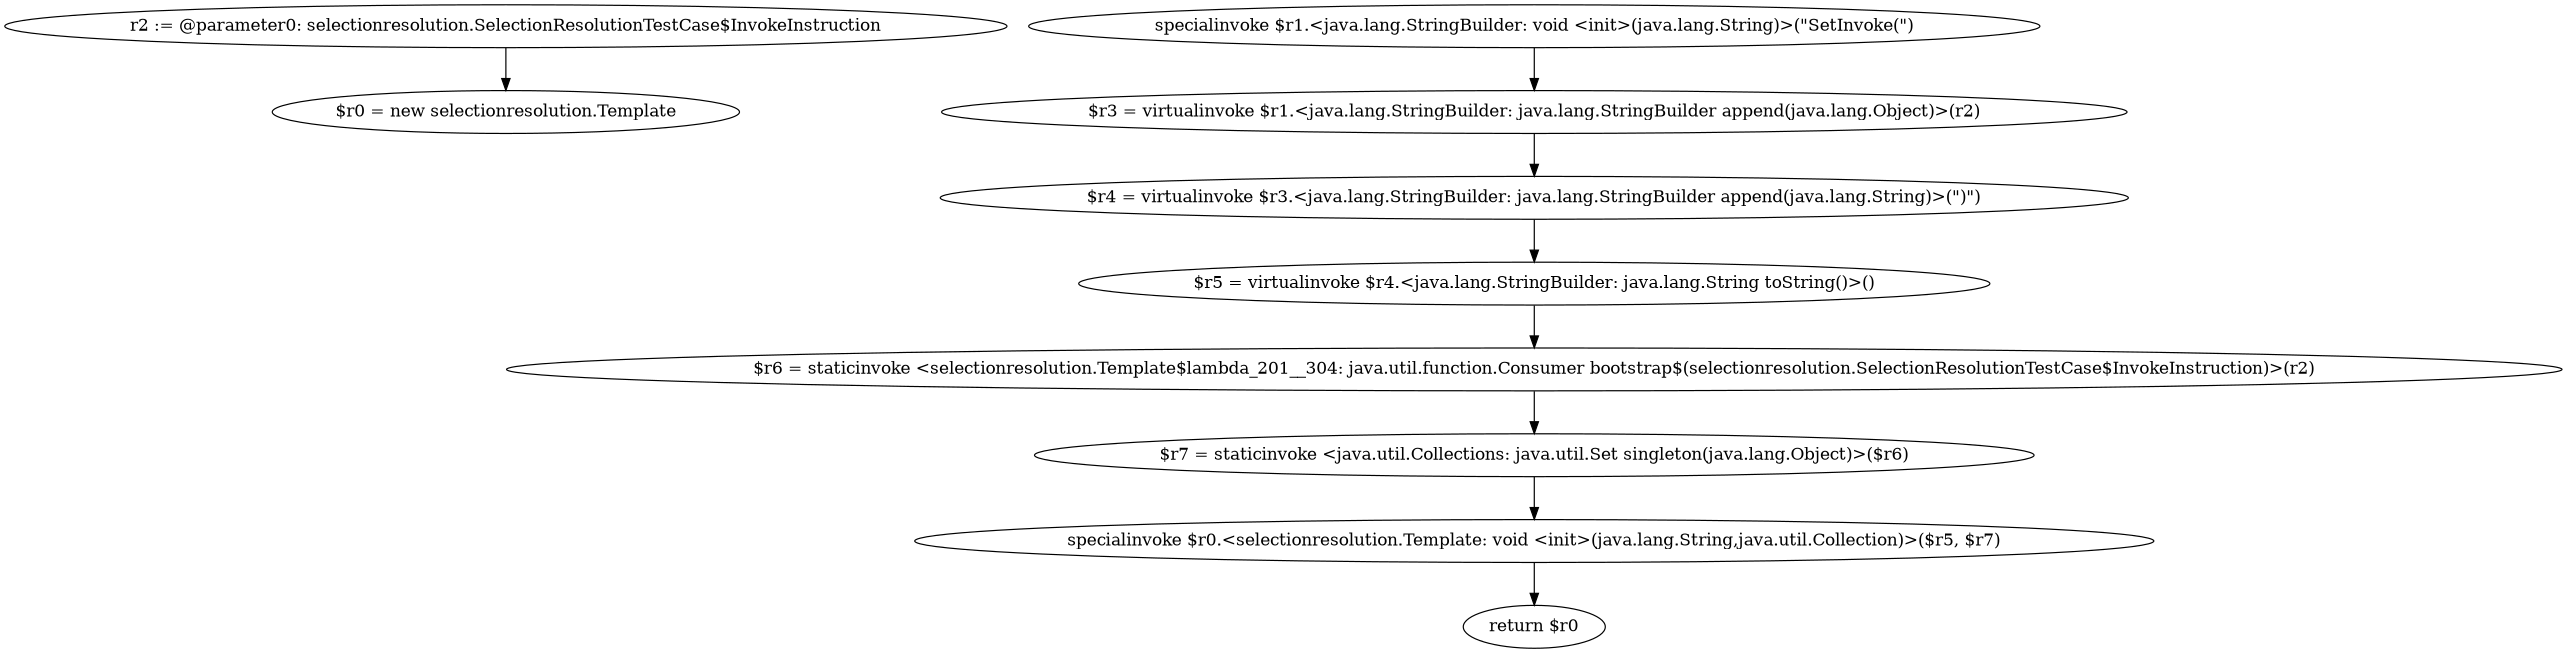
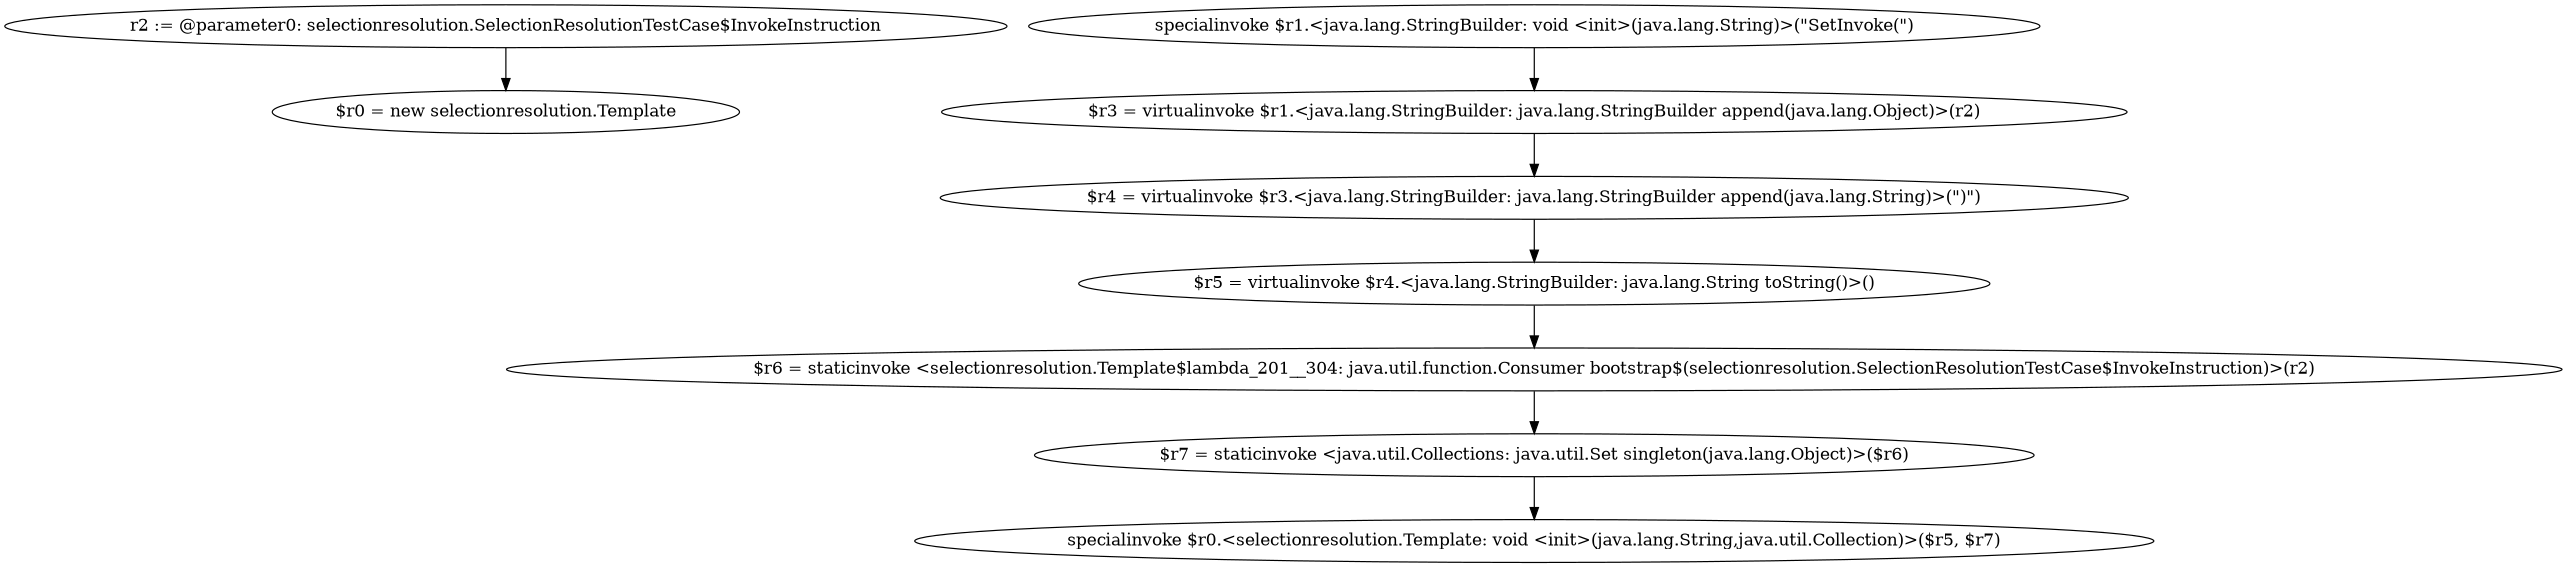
(1534, 627) -> none
